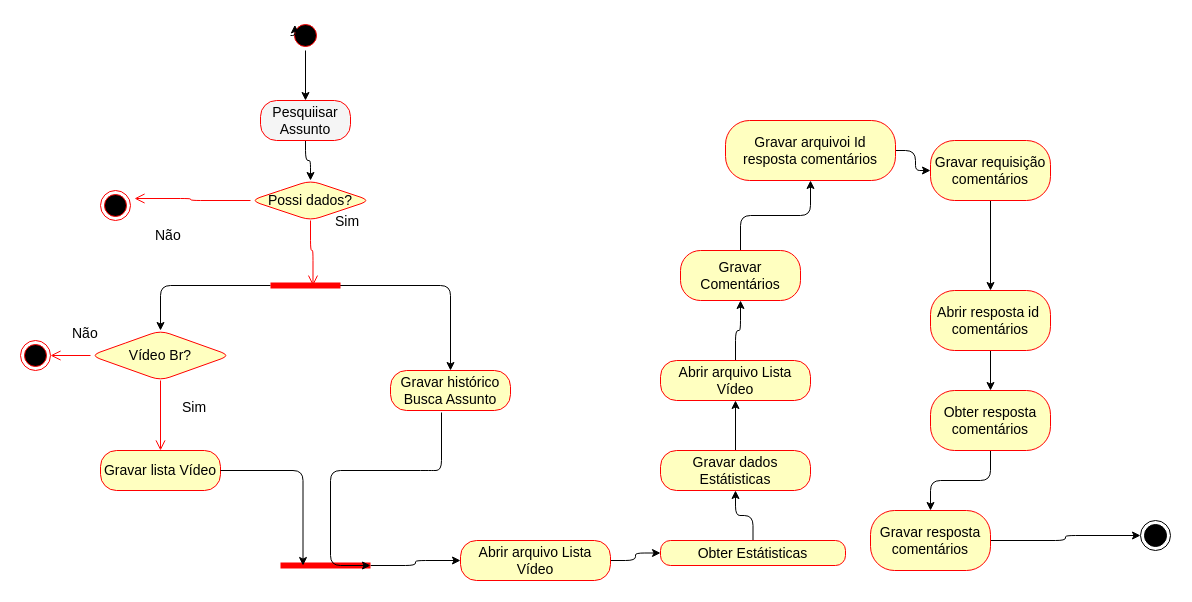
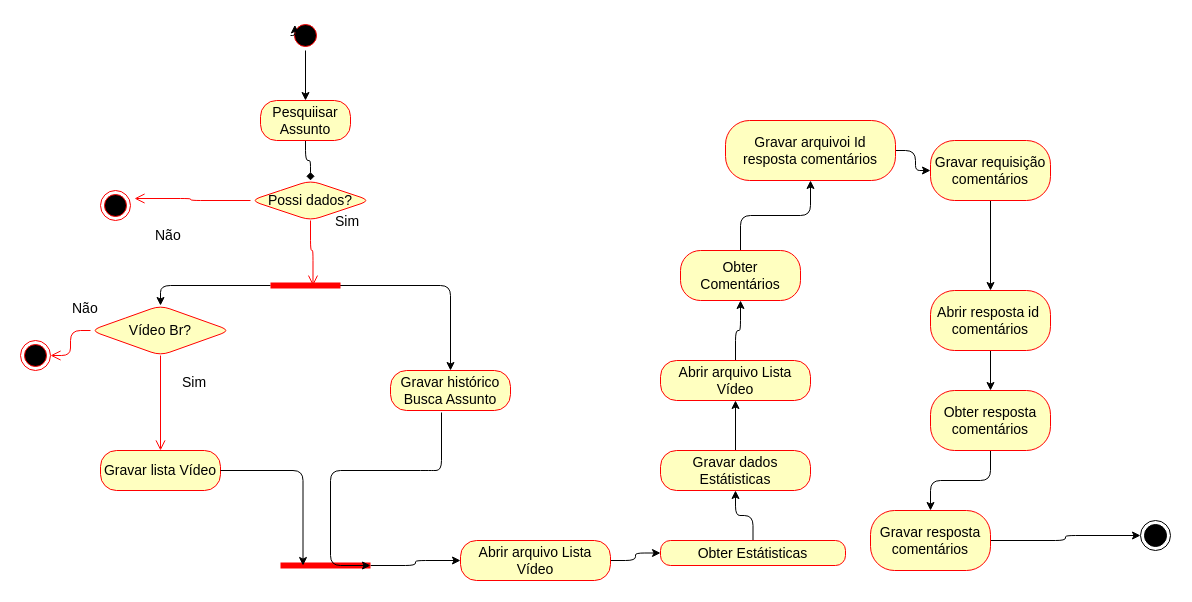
(306, 121) -> (306, 121)
(311, 172) -> (311, 172)
(741, 276) -> (741, 276)
(161, 356) -> (161, 331)
